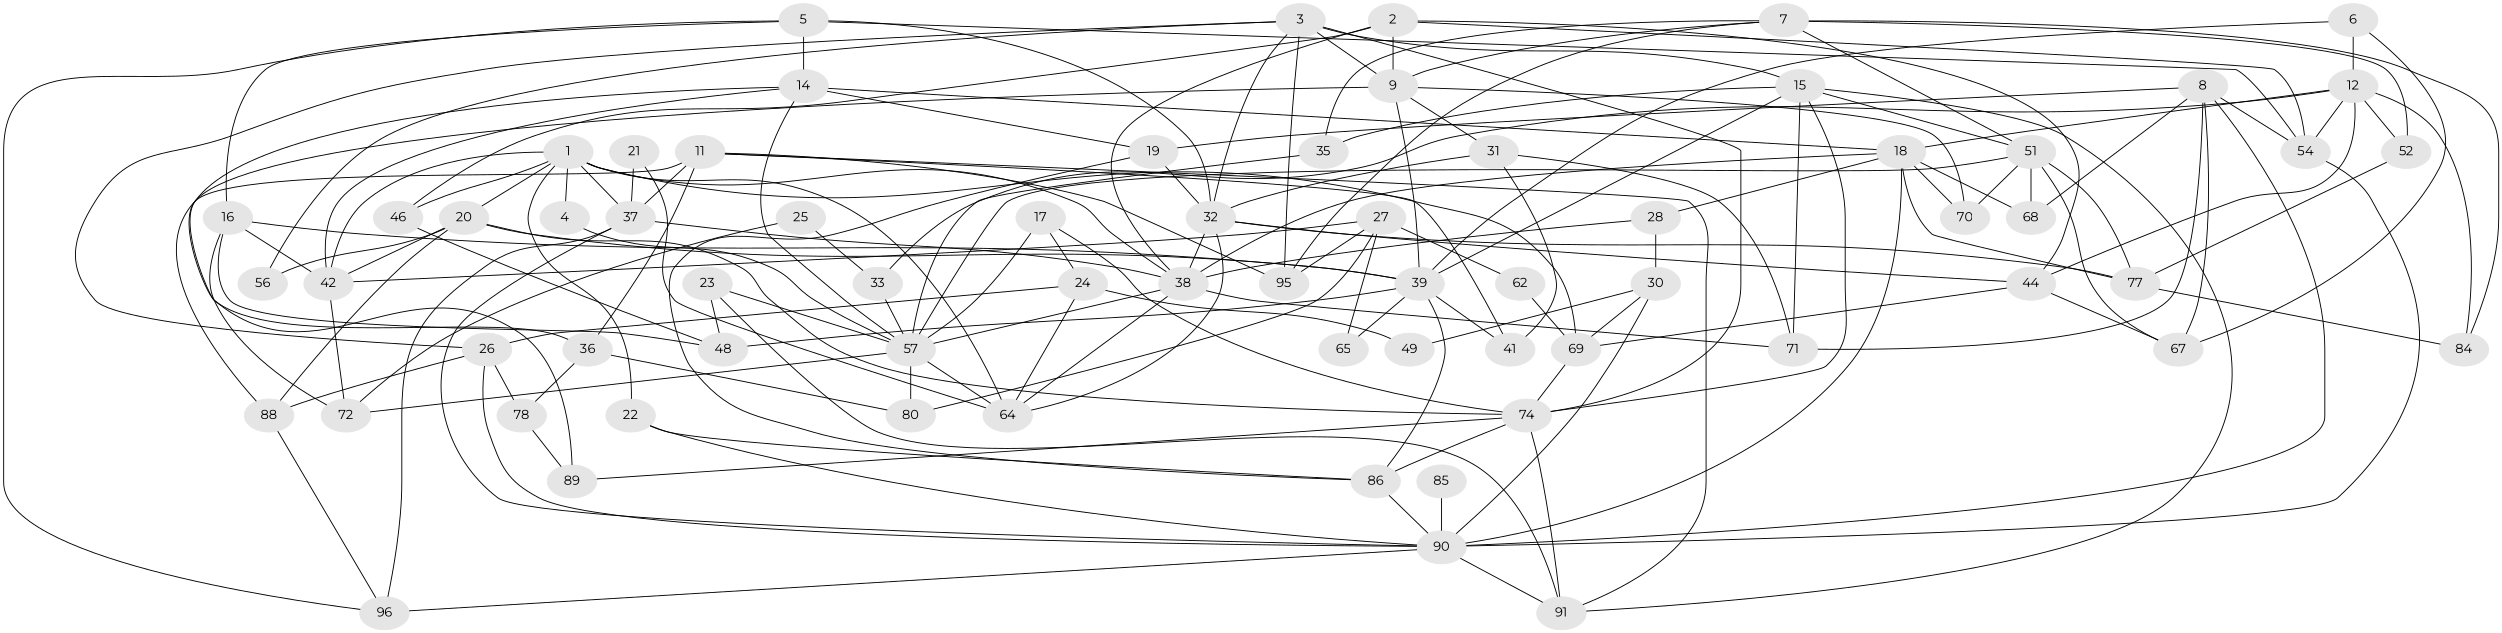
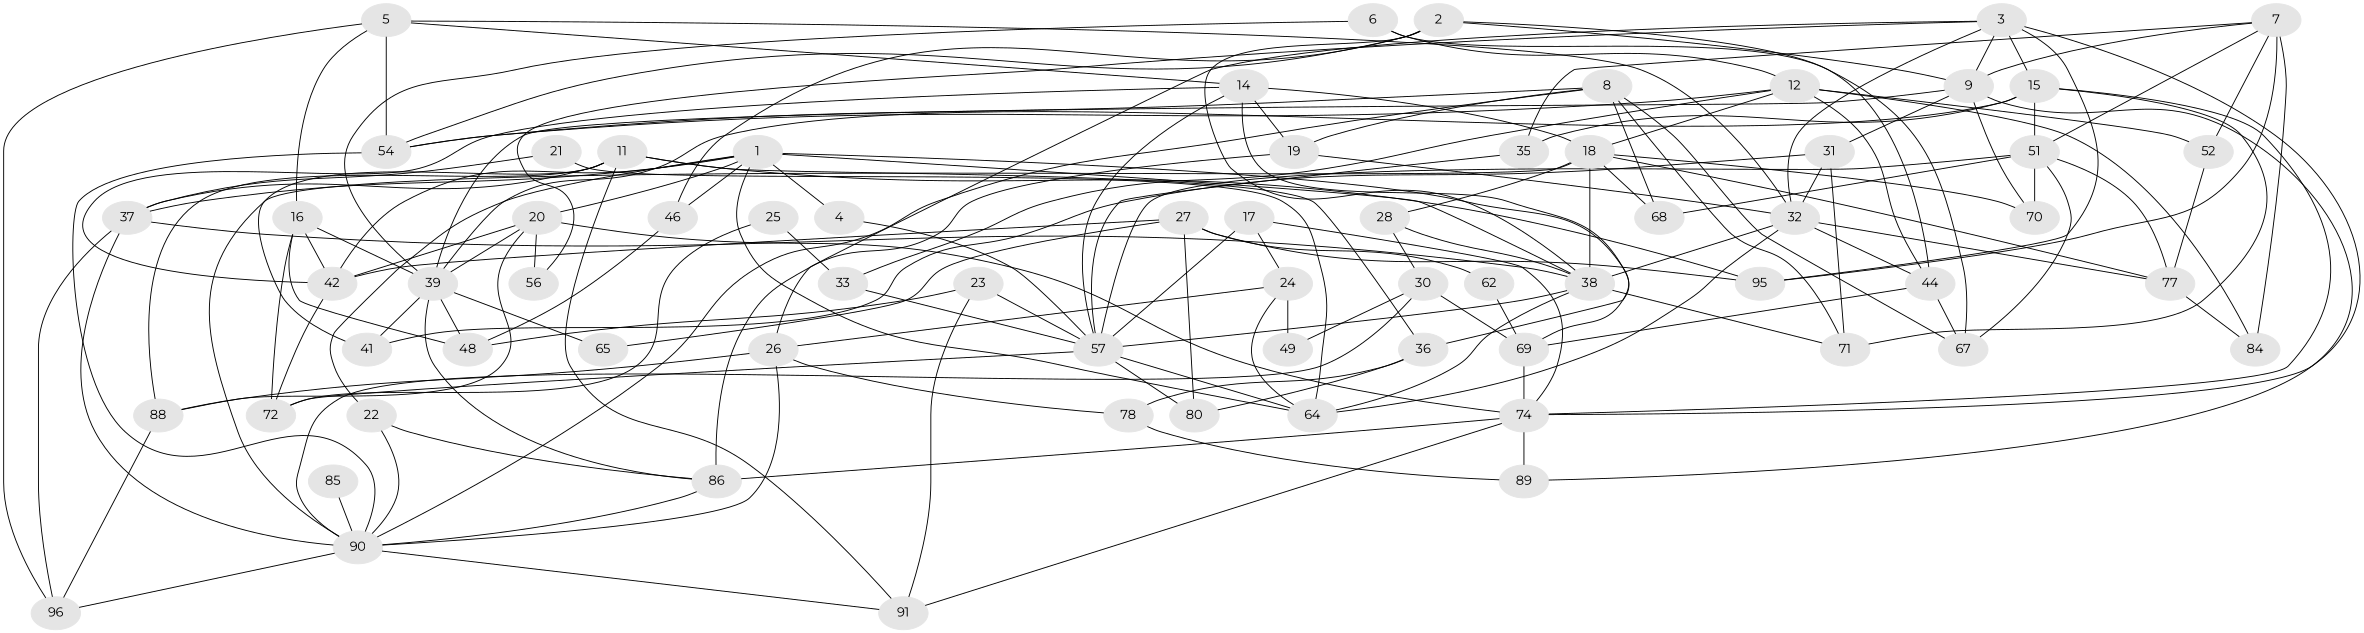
(2201, 465) -> none
